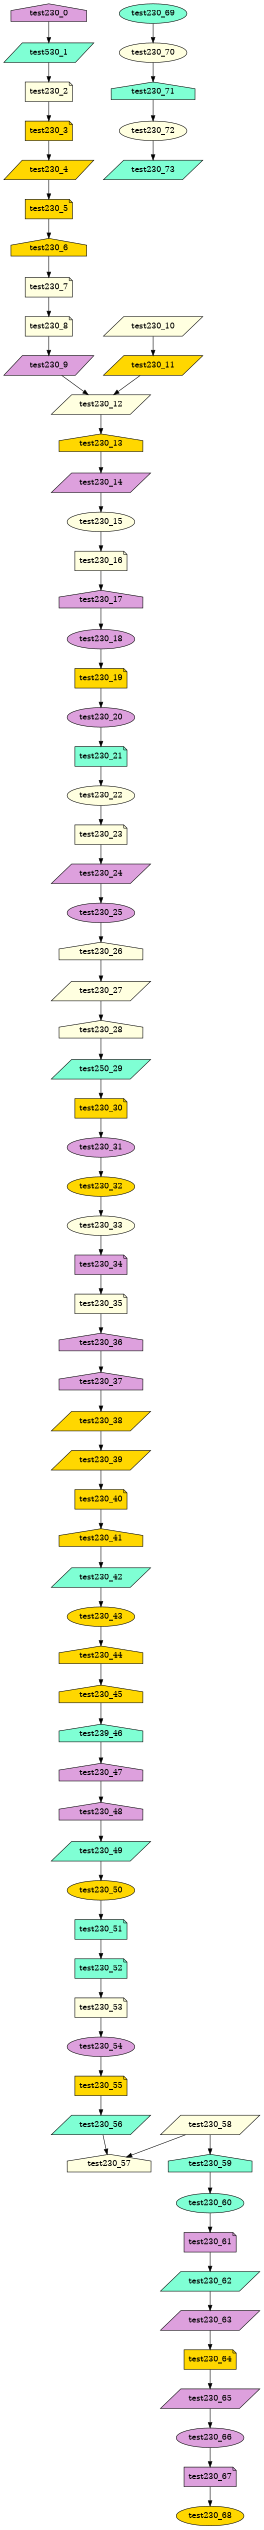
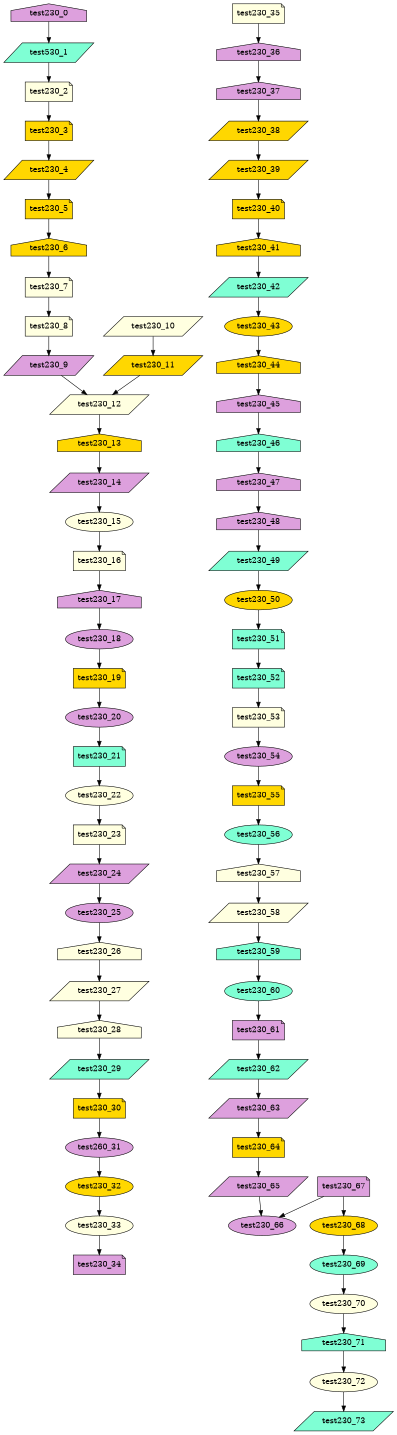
(101, 1069) -> (99, 1069)
(101, 1147) -> (99, 1147)
none -> (344, 1243)
(101, 1282) -> none
(101, 1695) -> (258, 405)
(101, 1734) -> (258, 444)
(101, 2125) -> (258, 835)
(159, 2145) -> (258, 890)
(210, 2455) -> (304, 1206)
